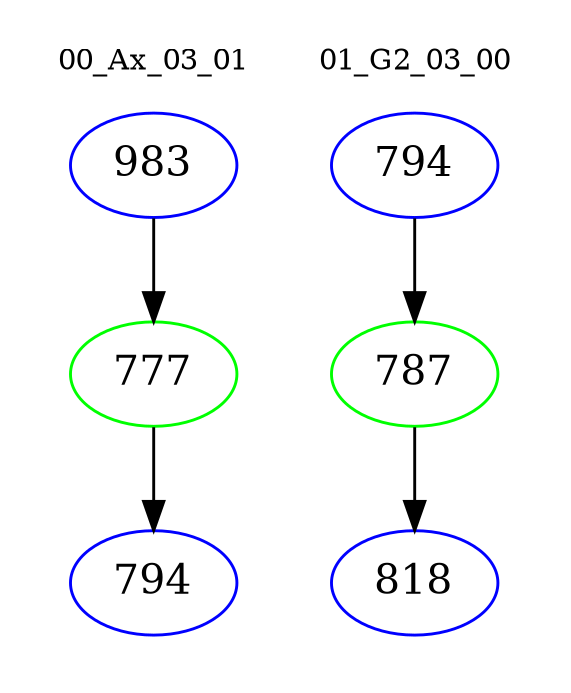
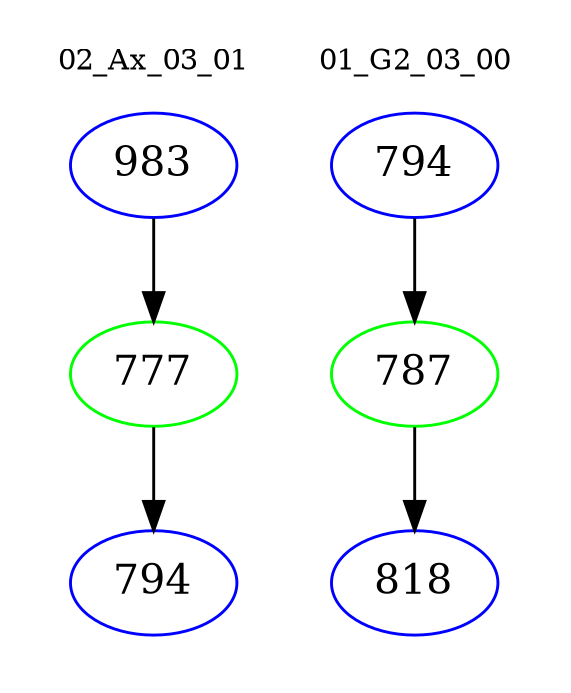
(154, 62) -> (154, 62)
